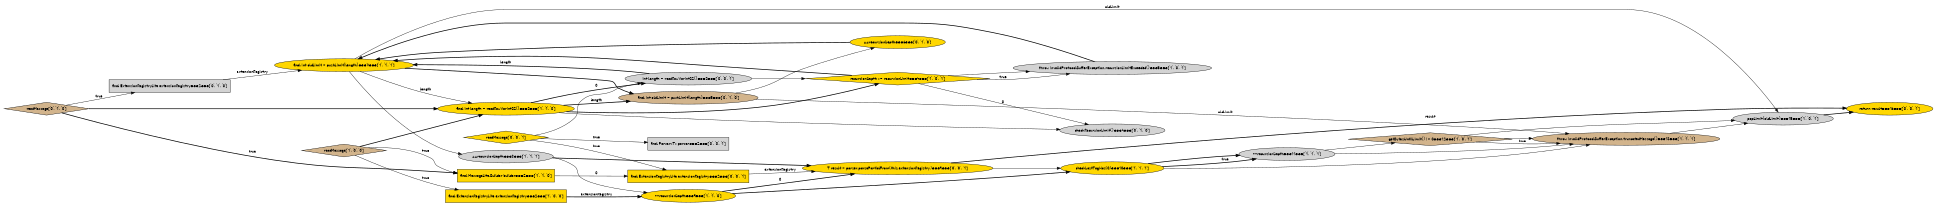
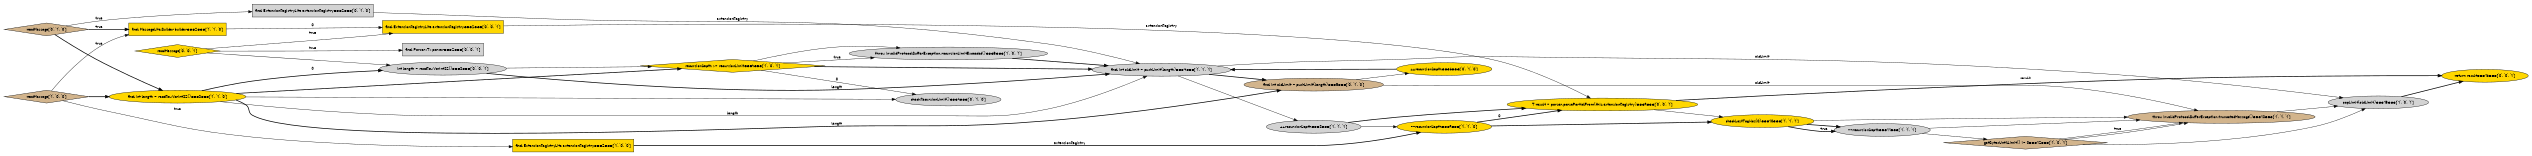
(344, 65) -> (1161, 70)
(413, 90) -> (685, 116)
